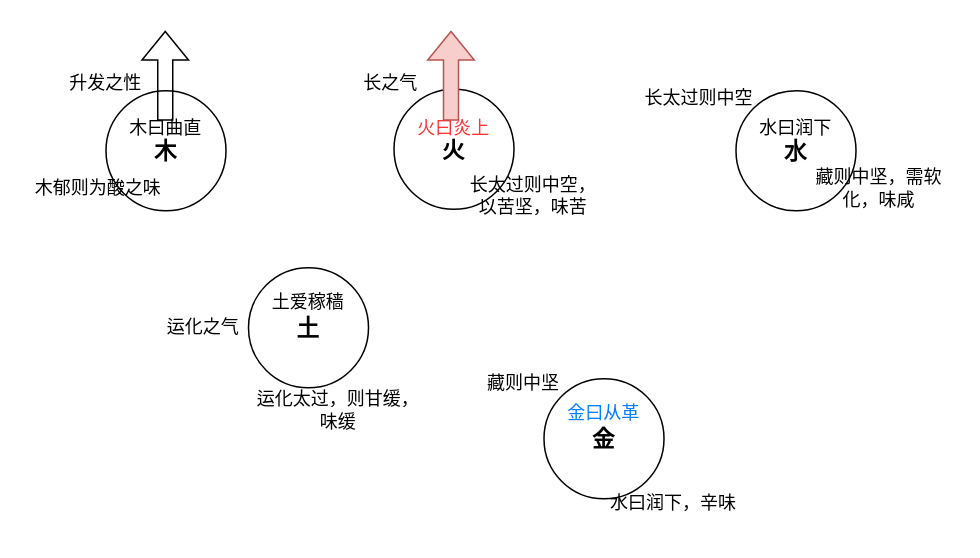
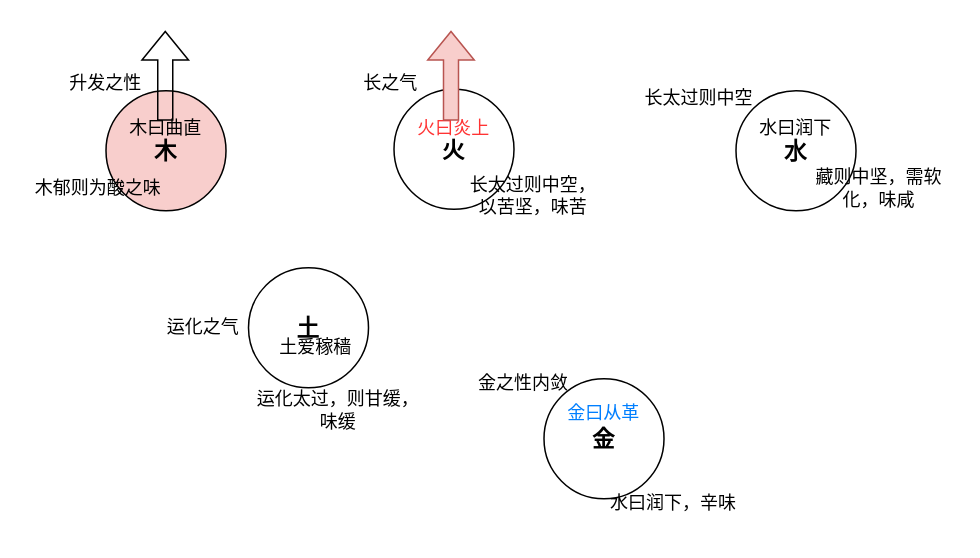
(166, 151) -> (166, 151)
(308, 302) -> (316, 347)
(524, 383) -> (524, 383)
